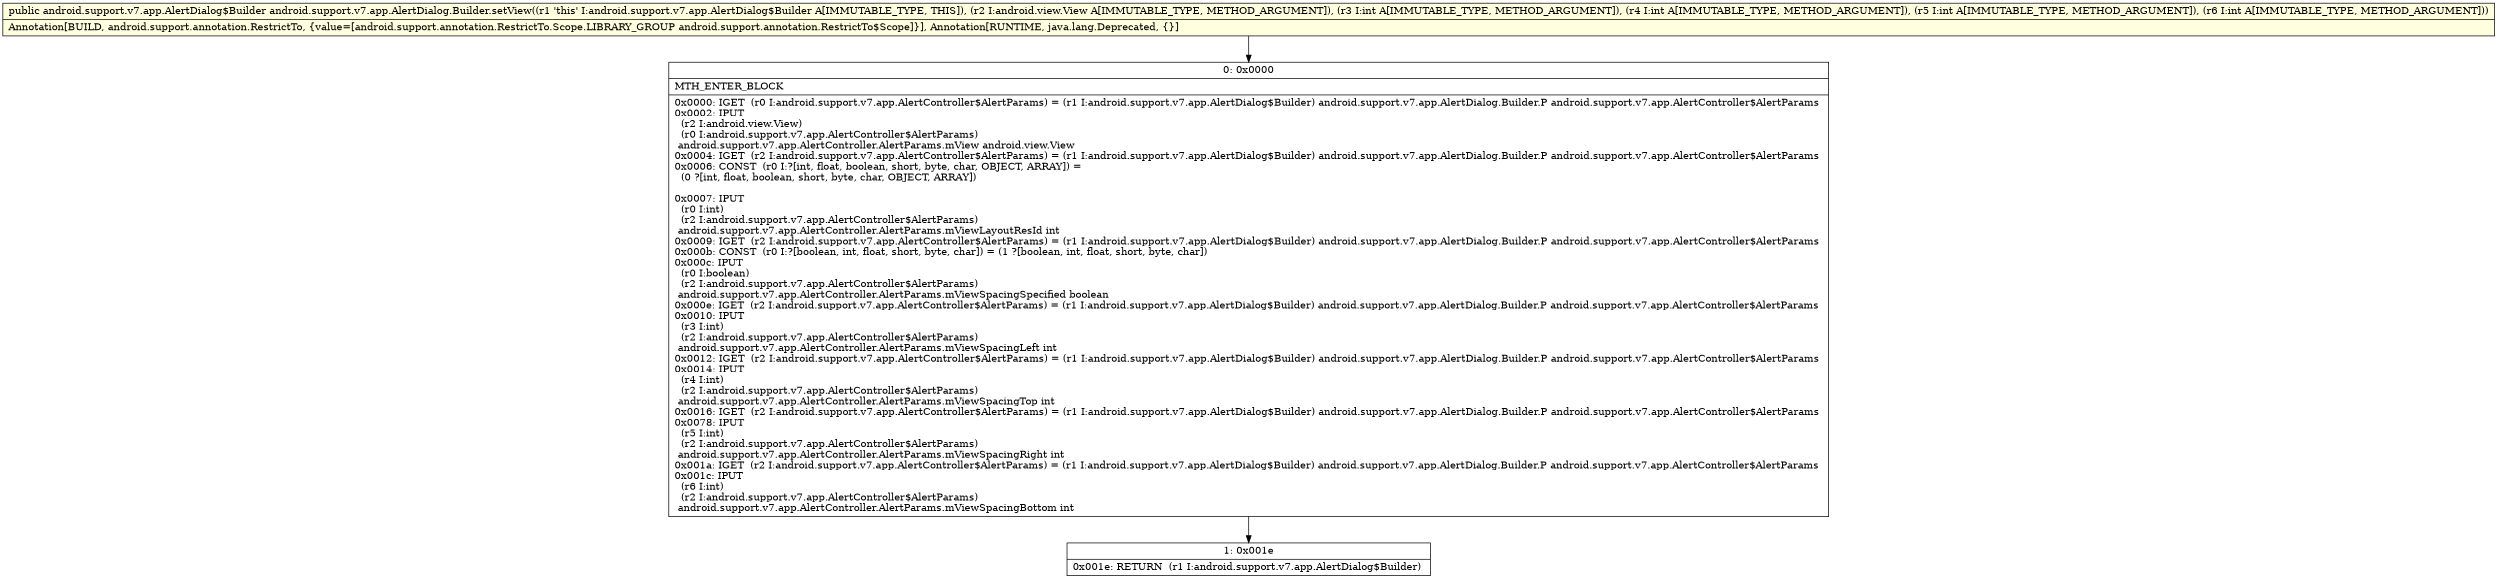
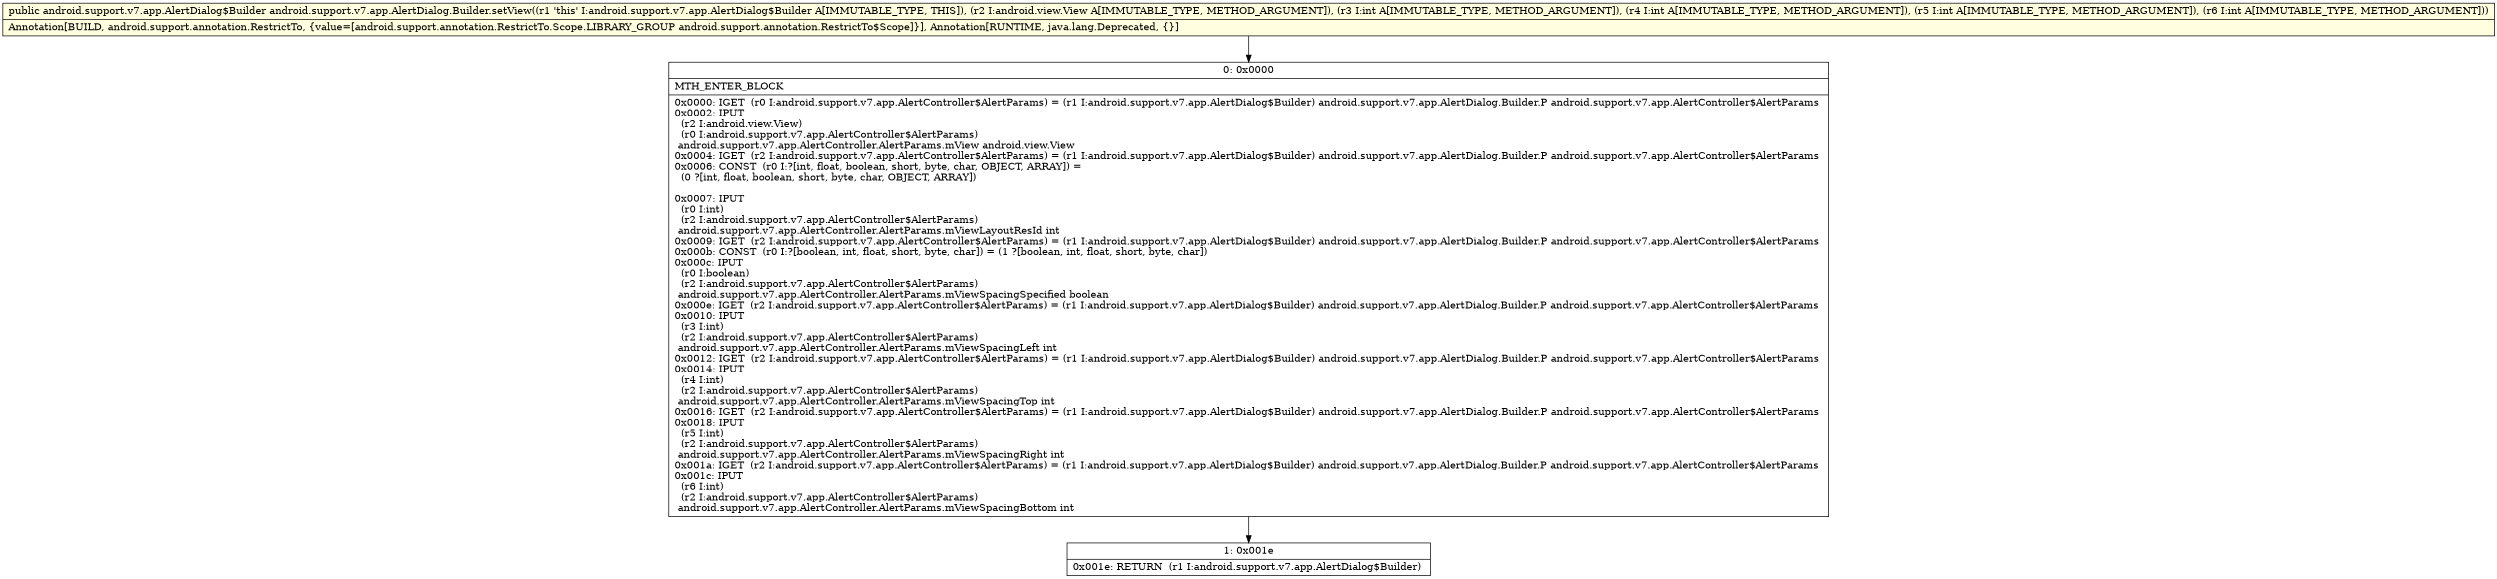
(713, 423) -> (713, 423)
